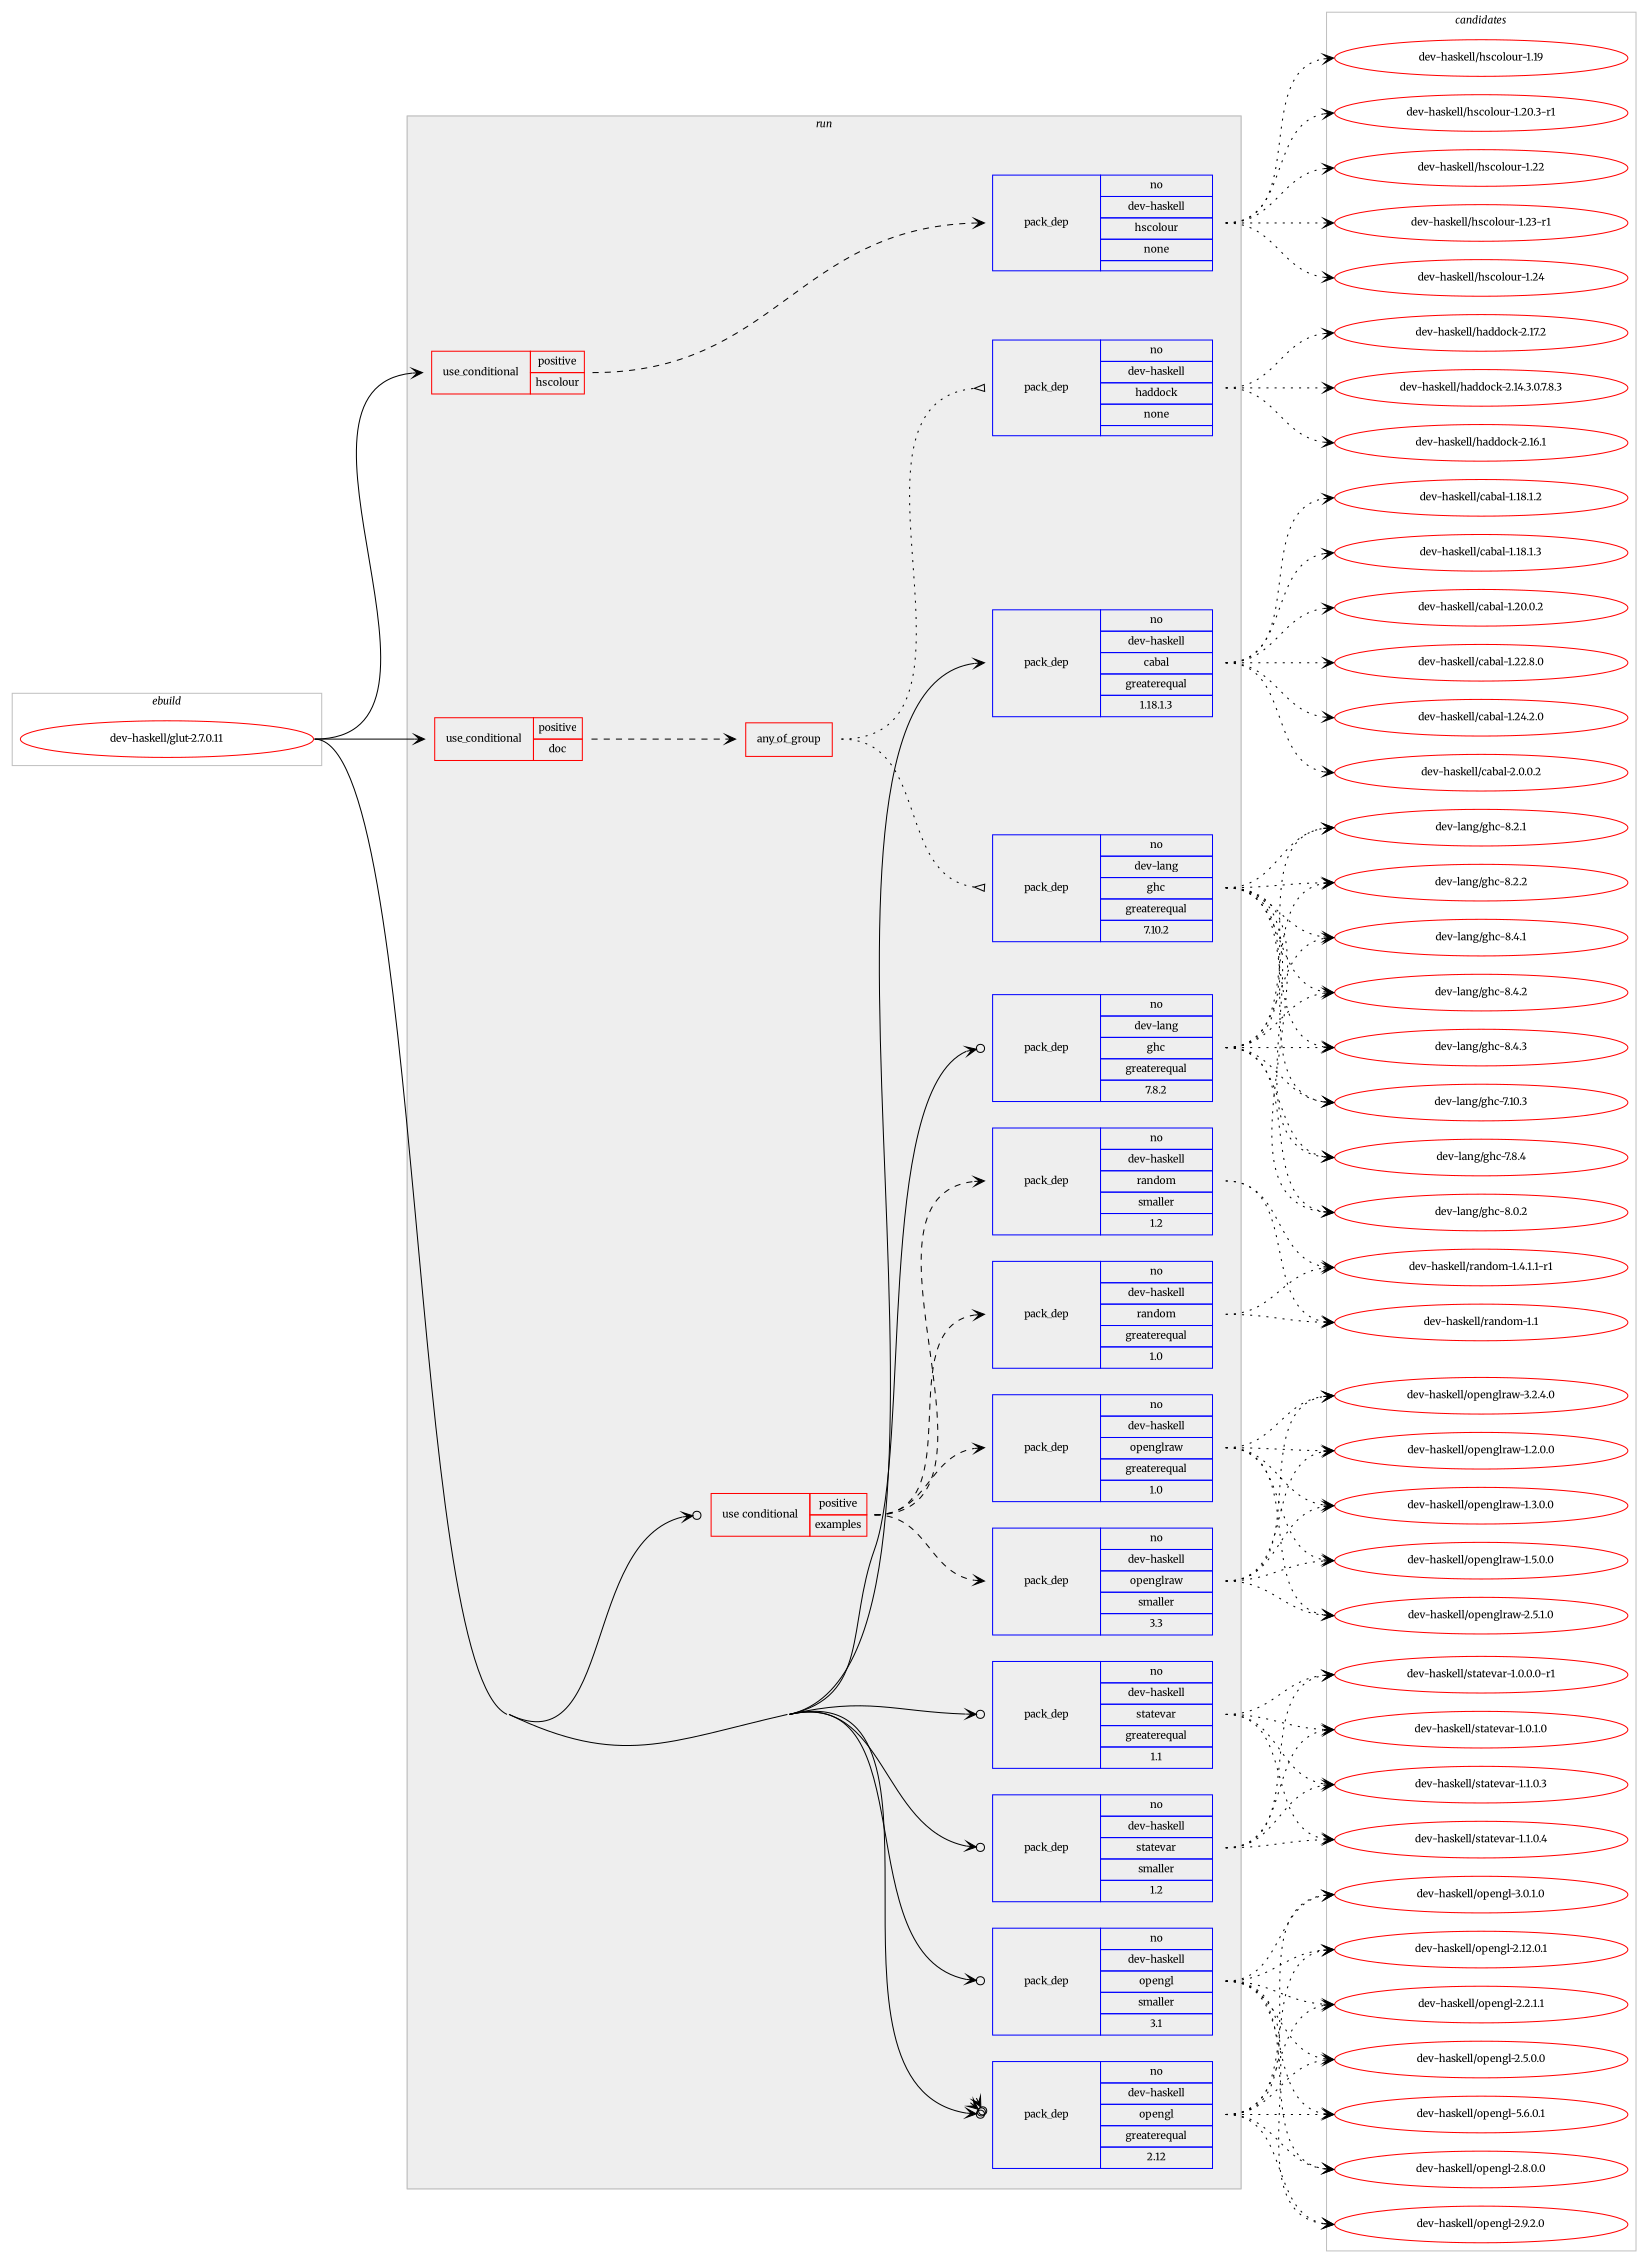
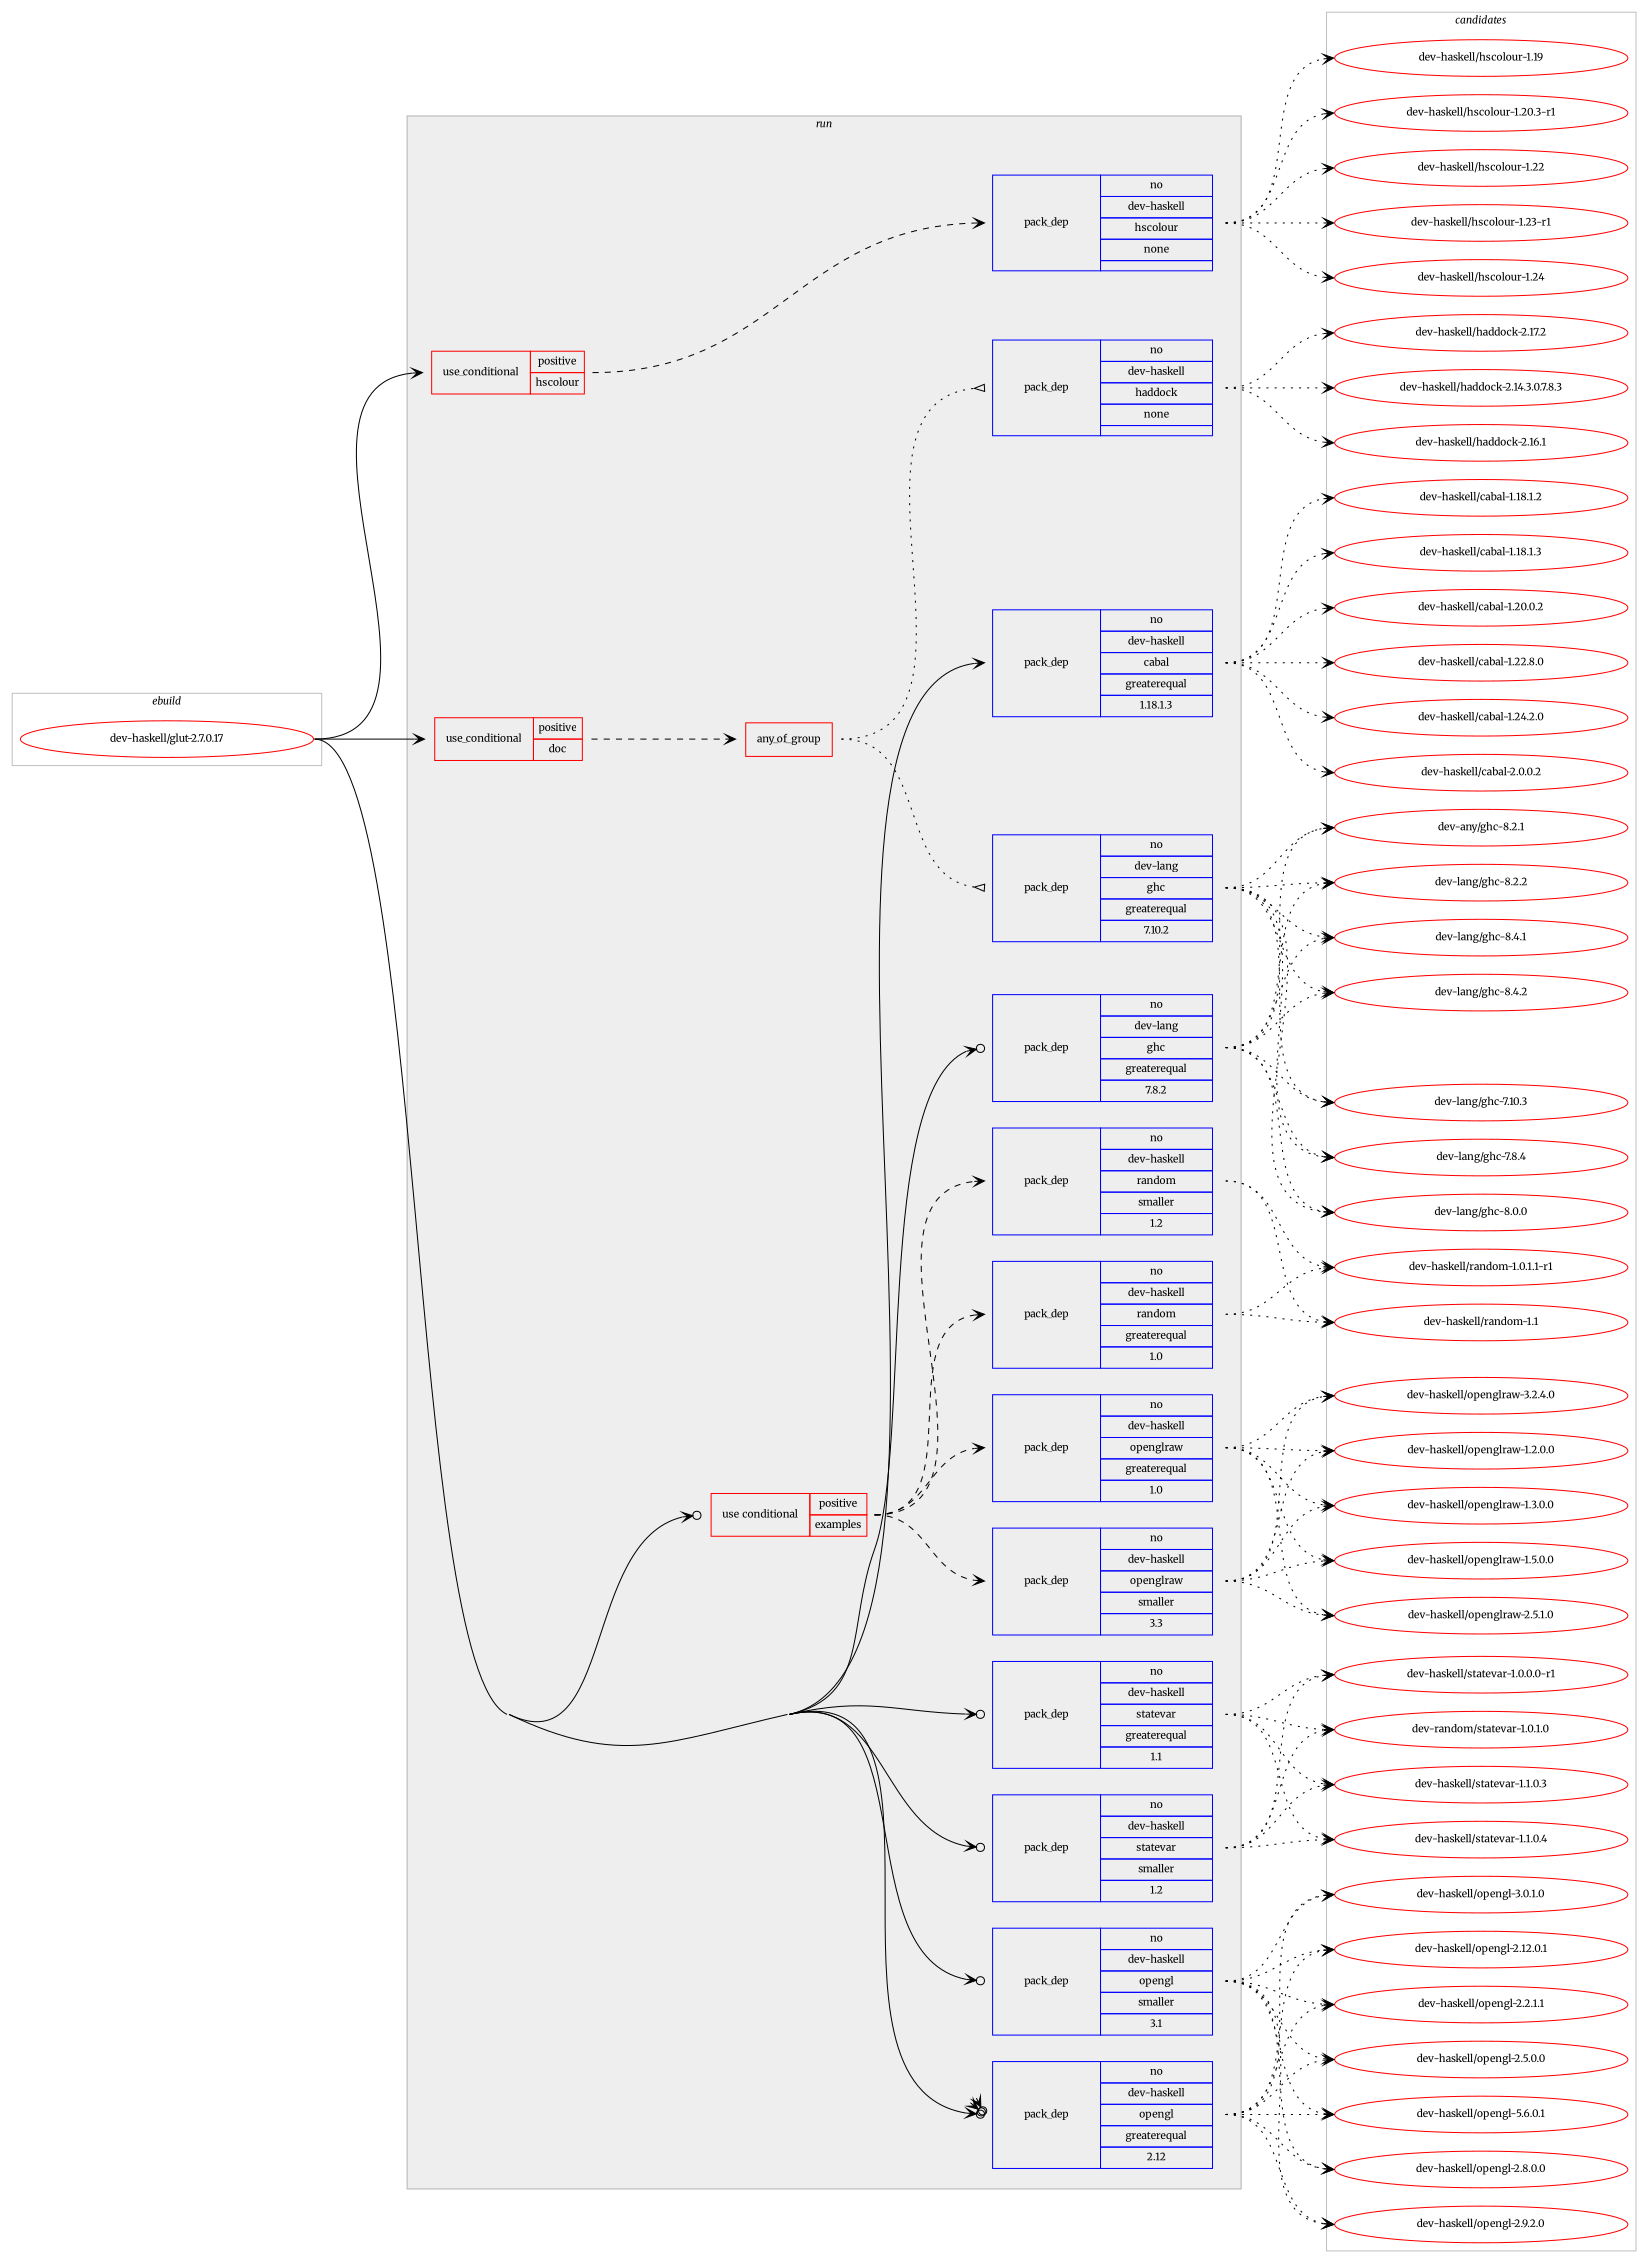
(167, 739) -> (167, 739)
(1481, 828) -> (1481, 828)
(1481, 1048) -> none
(1481, 1213) -> (1481, 1213)
(1481, 1267) -> (1481, 1267)
(1481, 1730) -> (1481, 1730)
